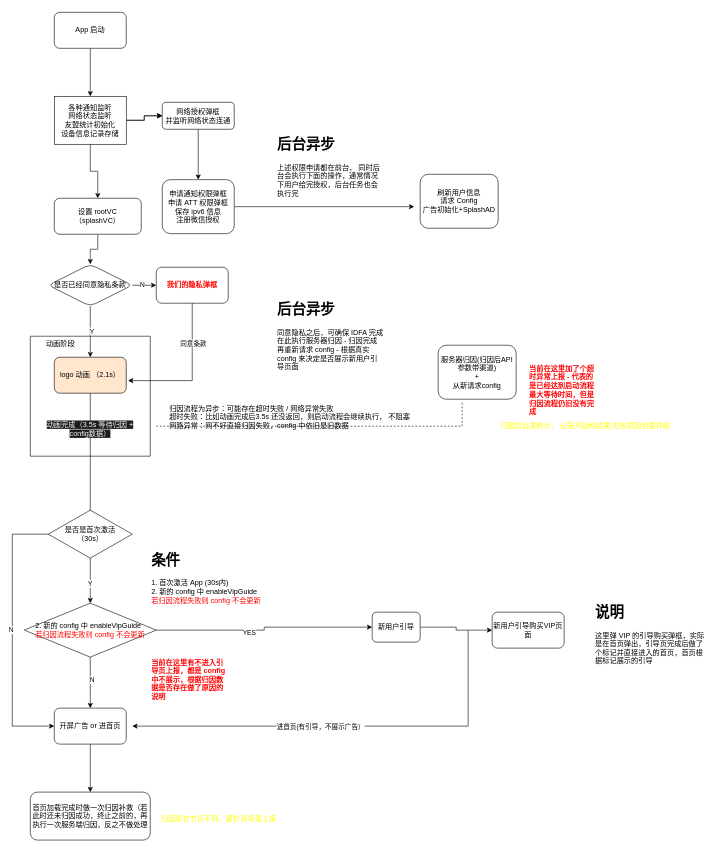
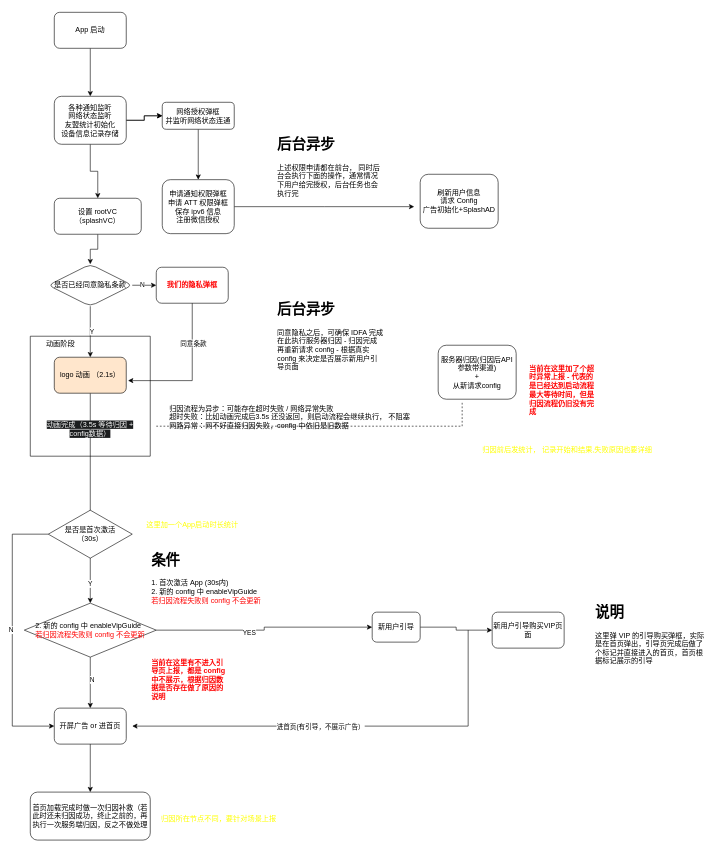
(90, 120) -> (90, 120)
(585, 426) -> (567, 450)
none -> (192, 525)
